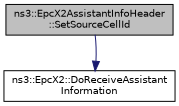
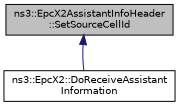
(96, 48) -> (83, 58)
